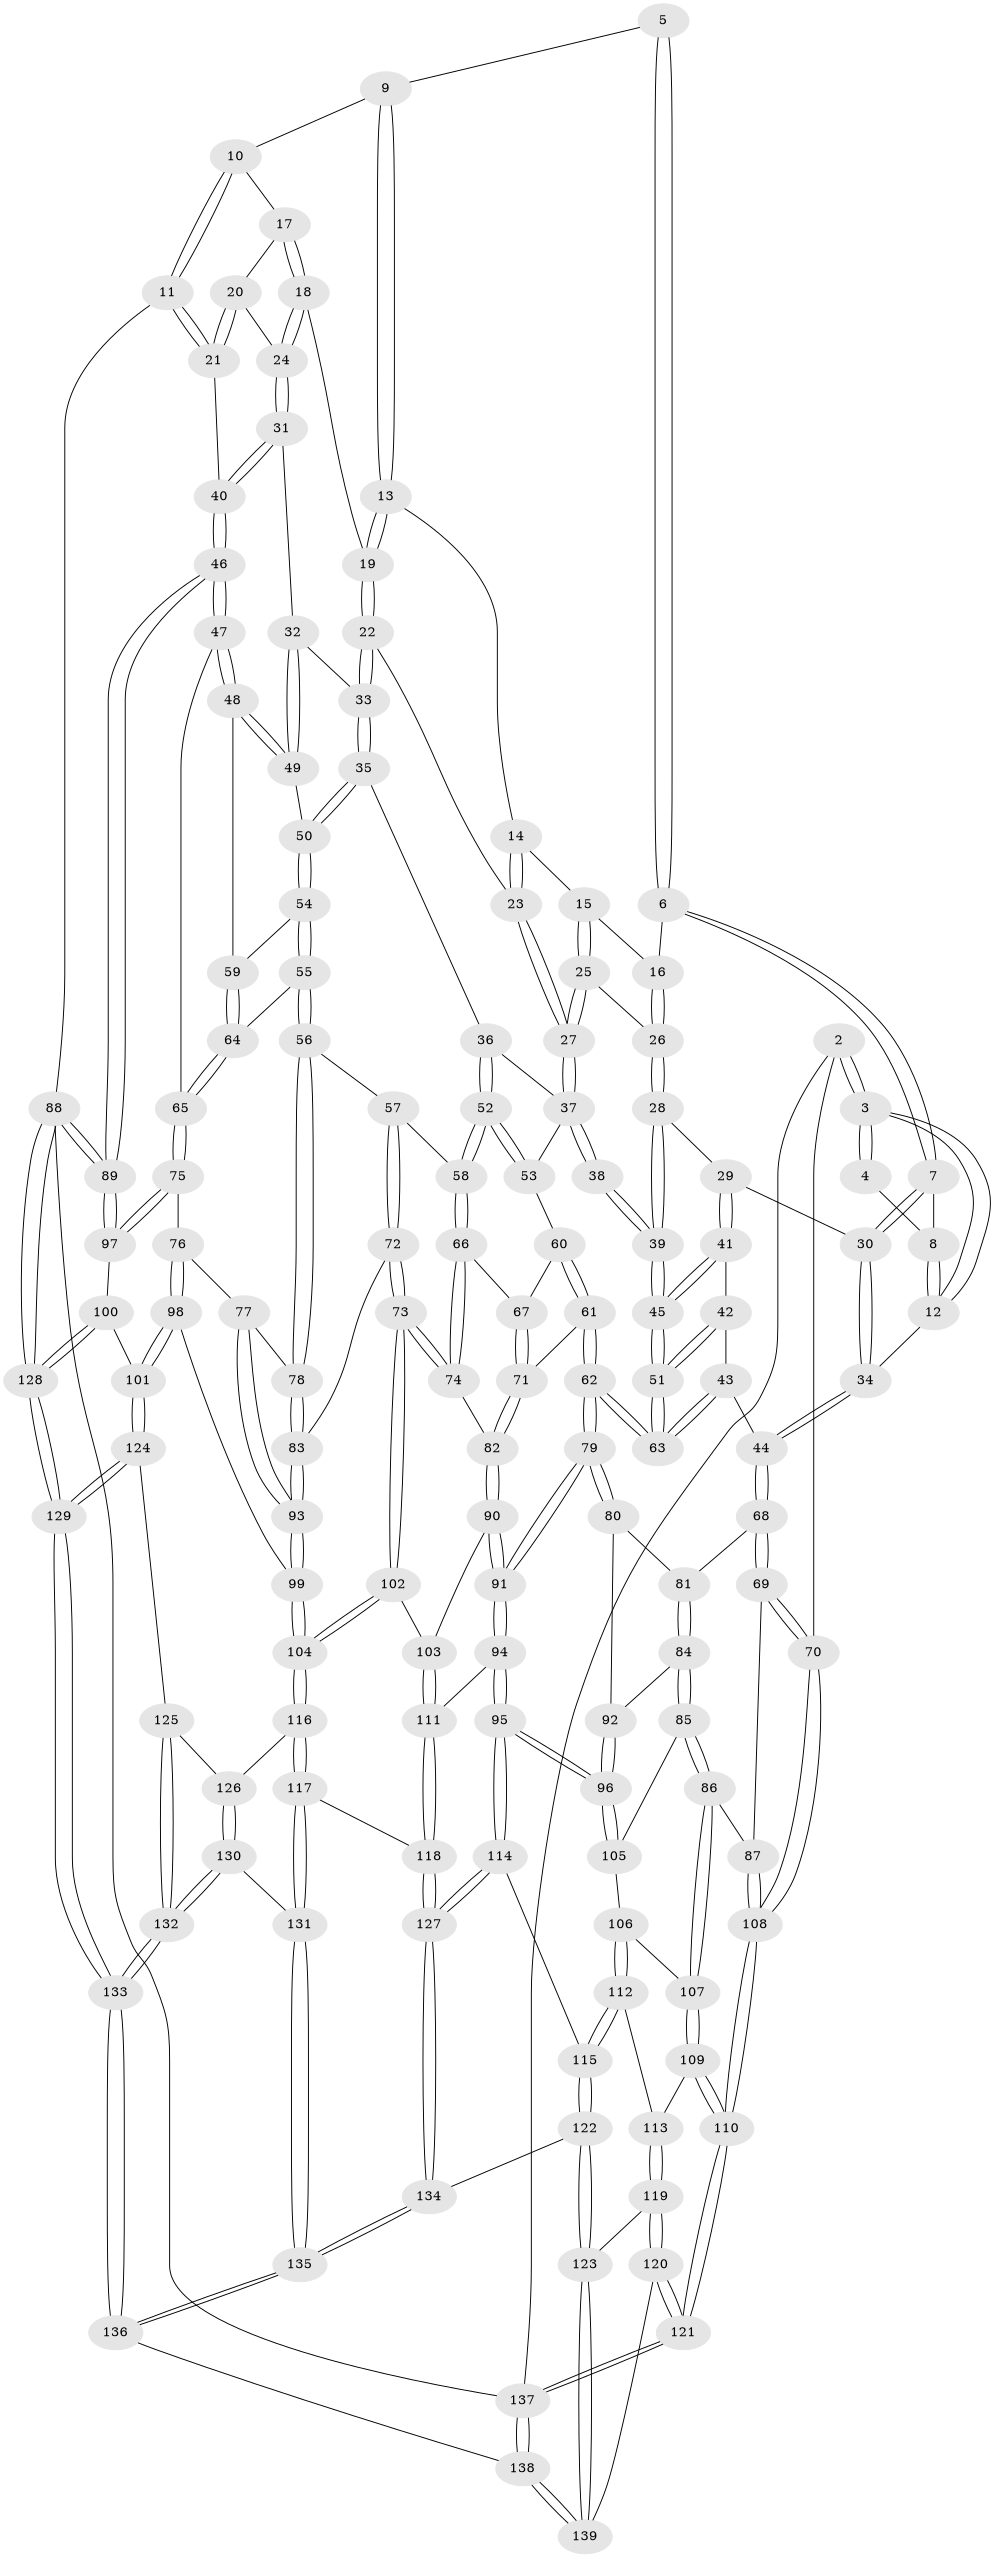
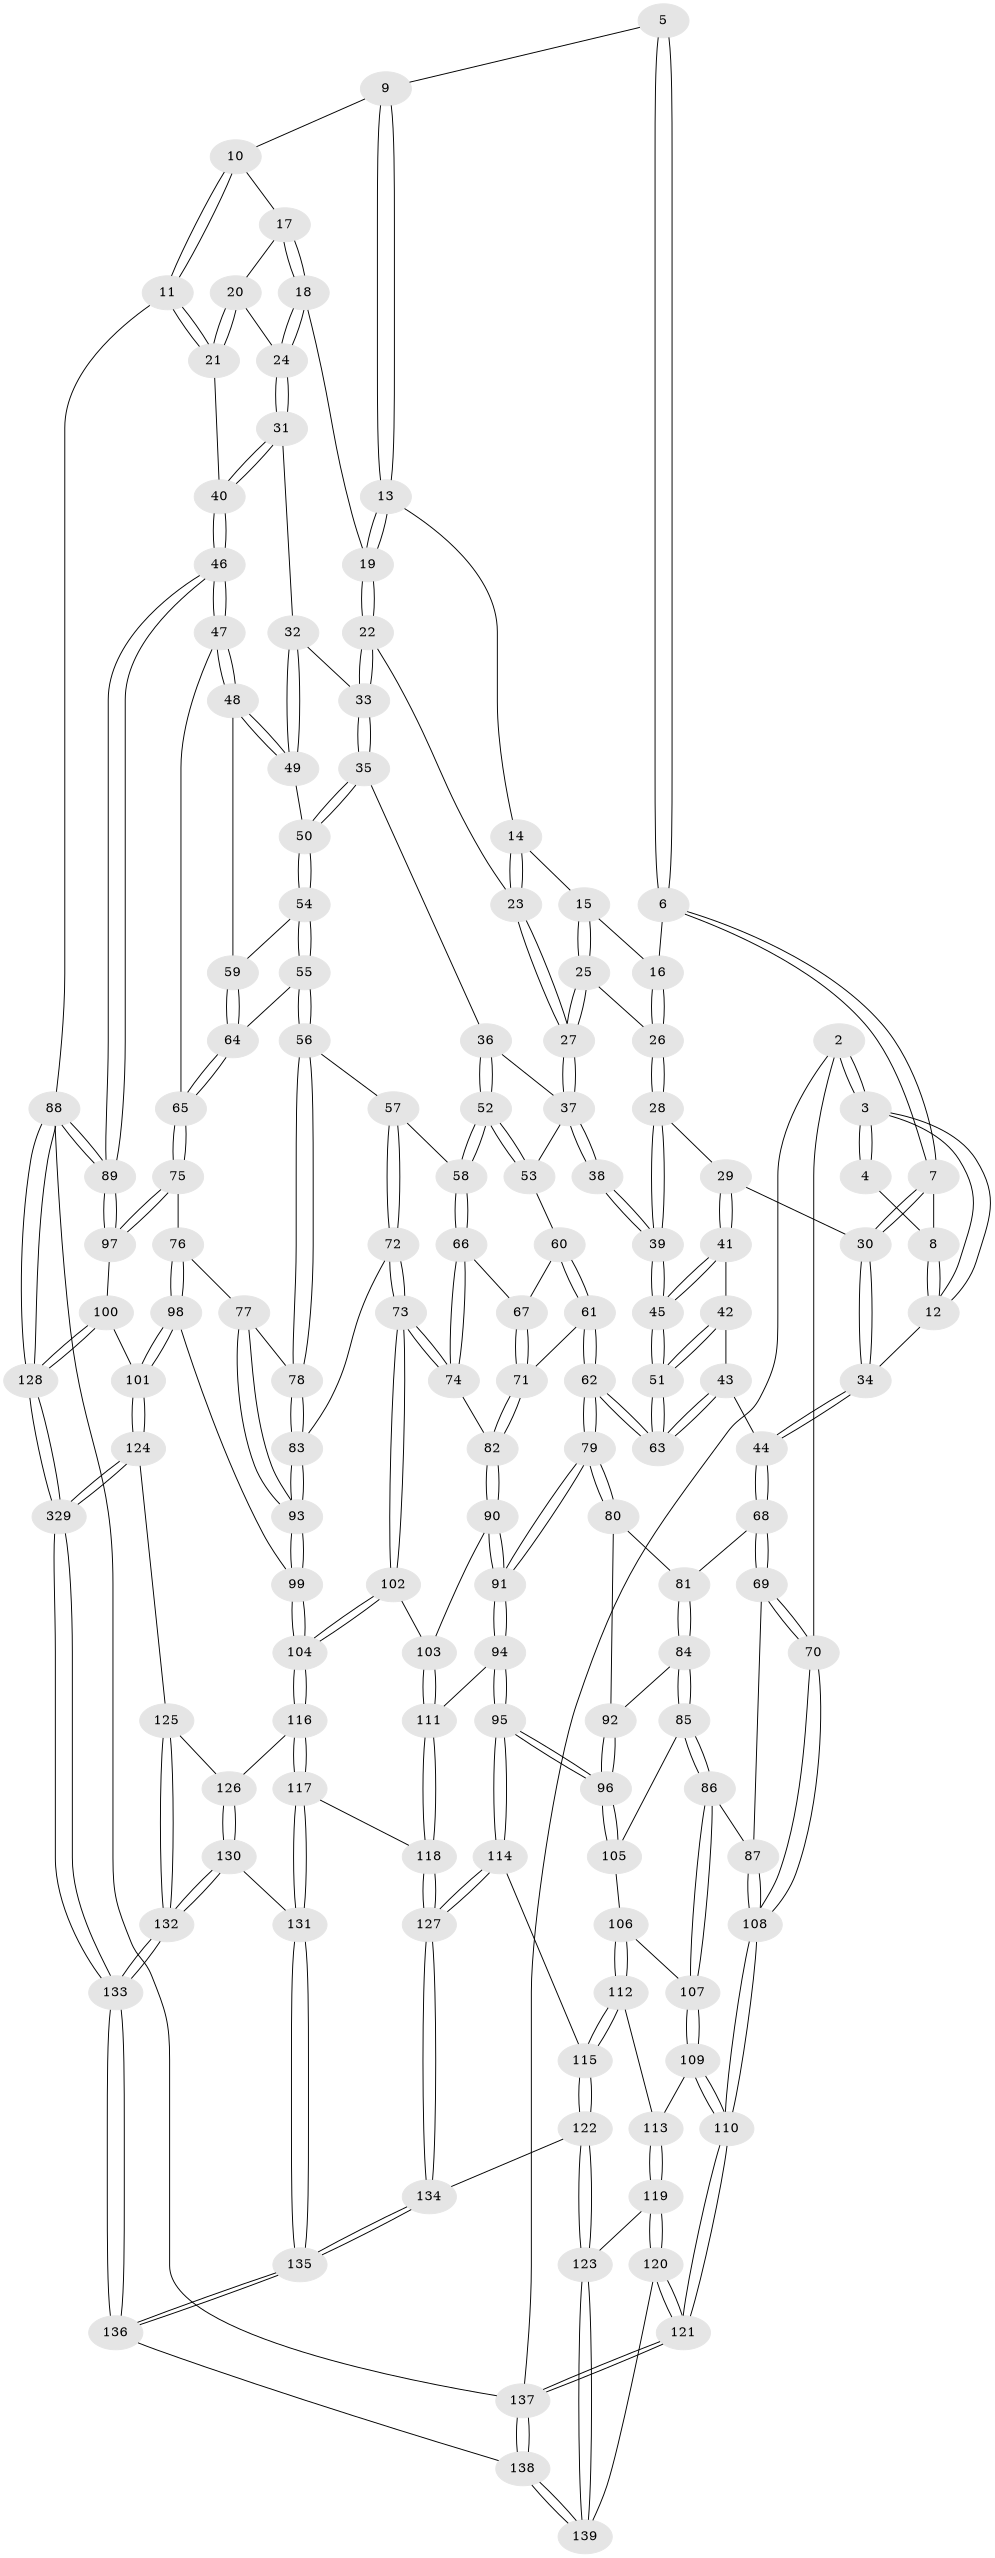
(59, 1517) -> (59, 1517)
